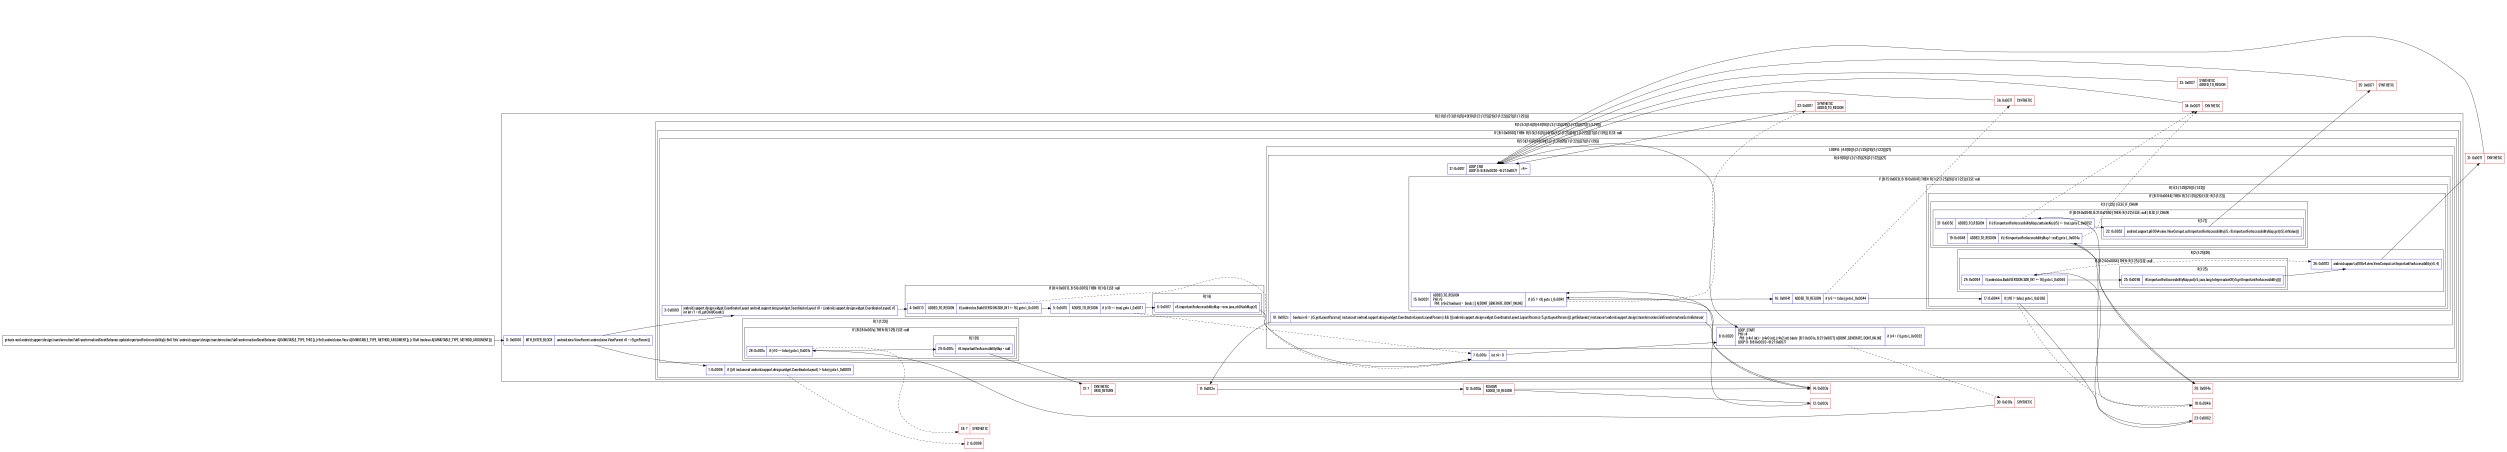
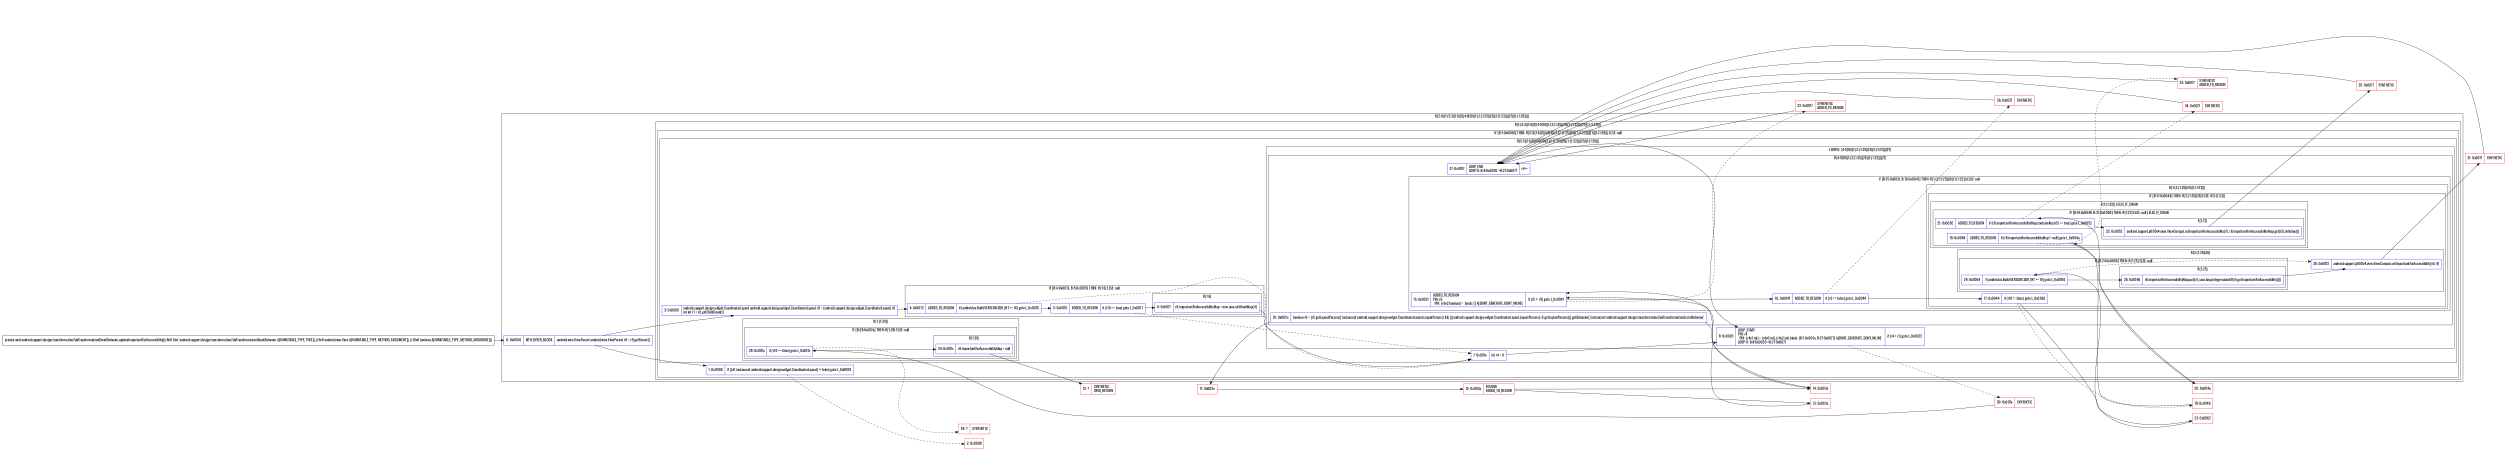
(2136, 174) -> (2098, 163)
